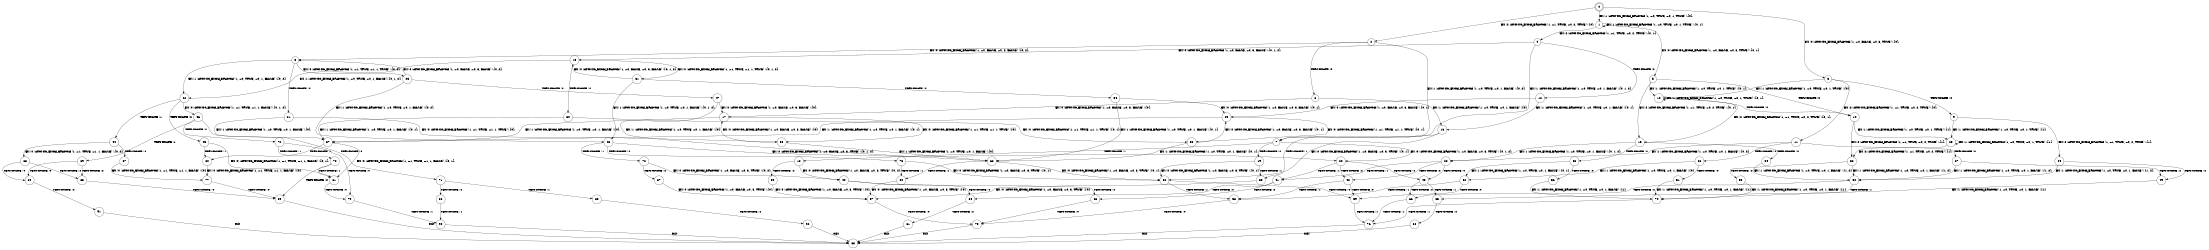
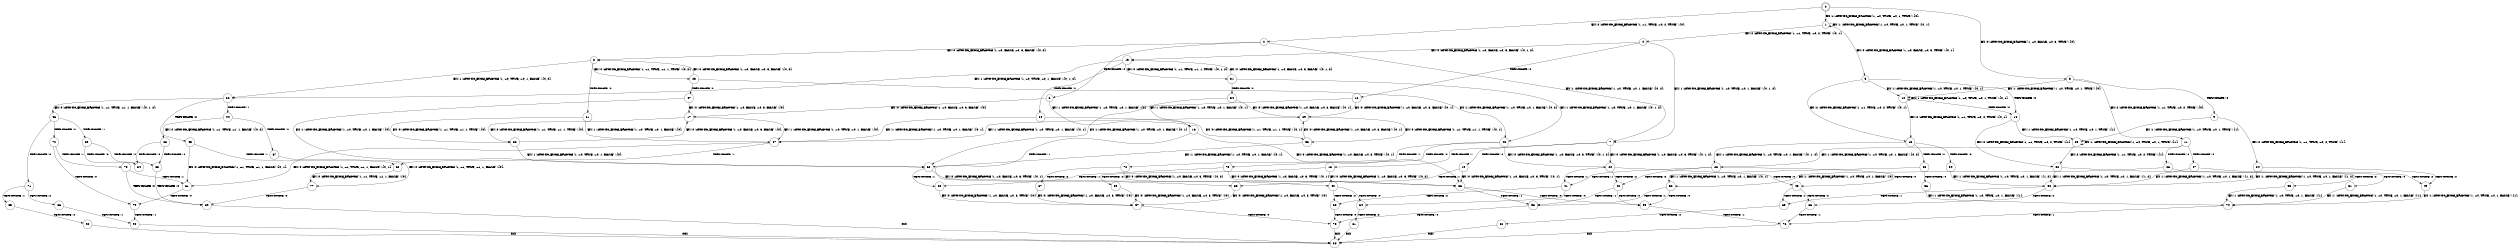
(99, 212) -> none
